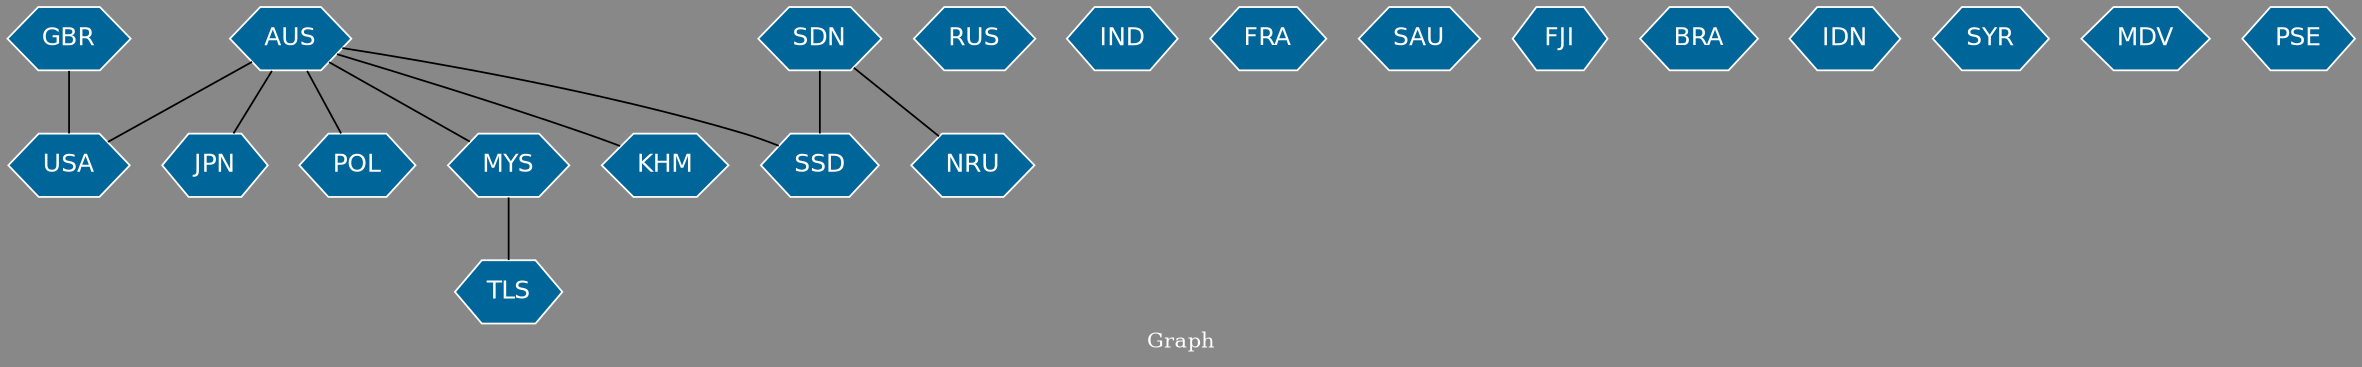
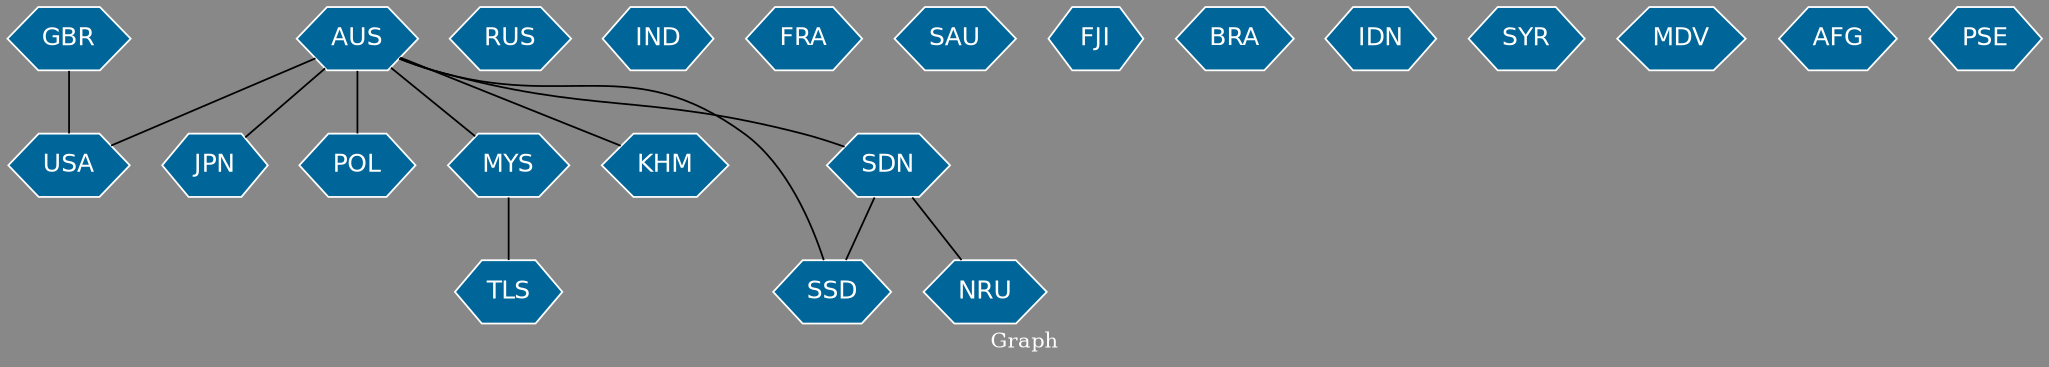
none -> (1838, 39)
none -> (622, 104)
